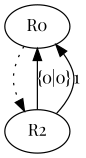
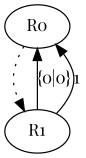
(37, 131) -> (37, 131)
